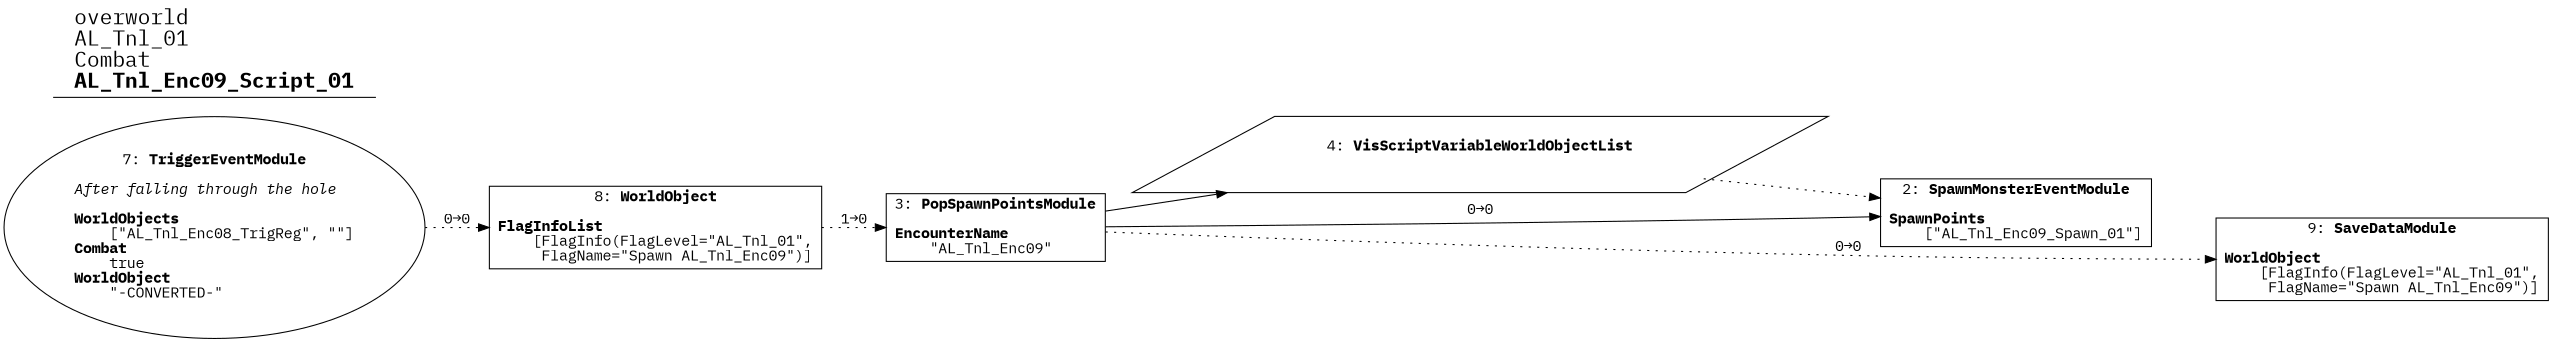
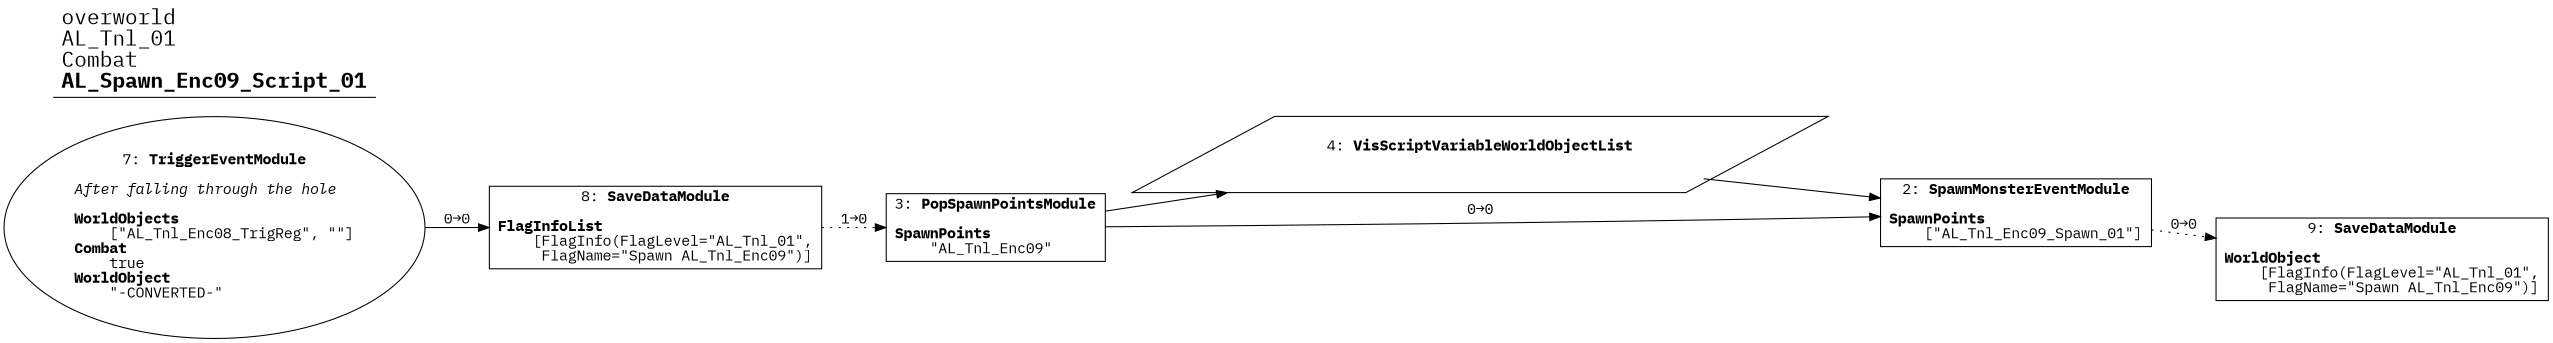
(215, 81) -> (215, 81)
(1787, 188) -> (1787, 188)
(669, 197) -> (669, 197)
(452, 228) -> (452, 228)
(952, 234) -> (943, 234)
(1655, 251) -> (2178, 233)
